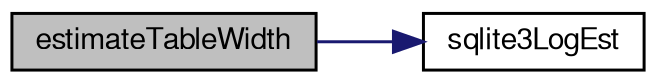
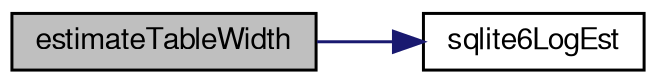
(534, 42) -> (534, 42)
